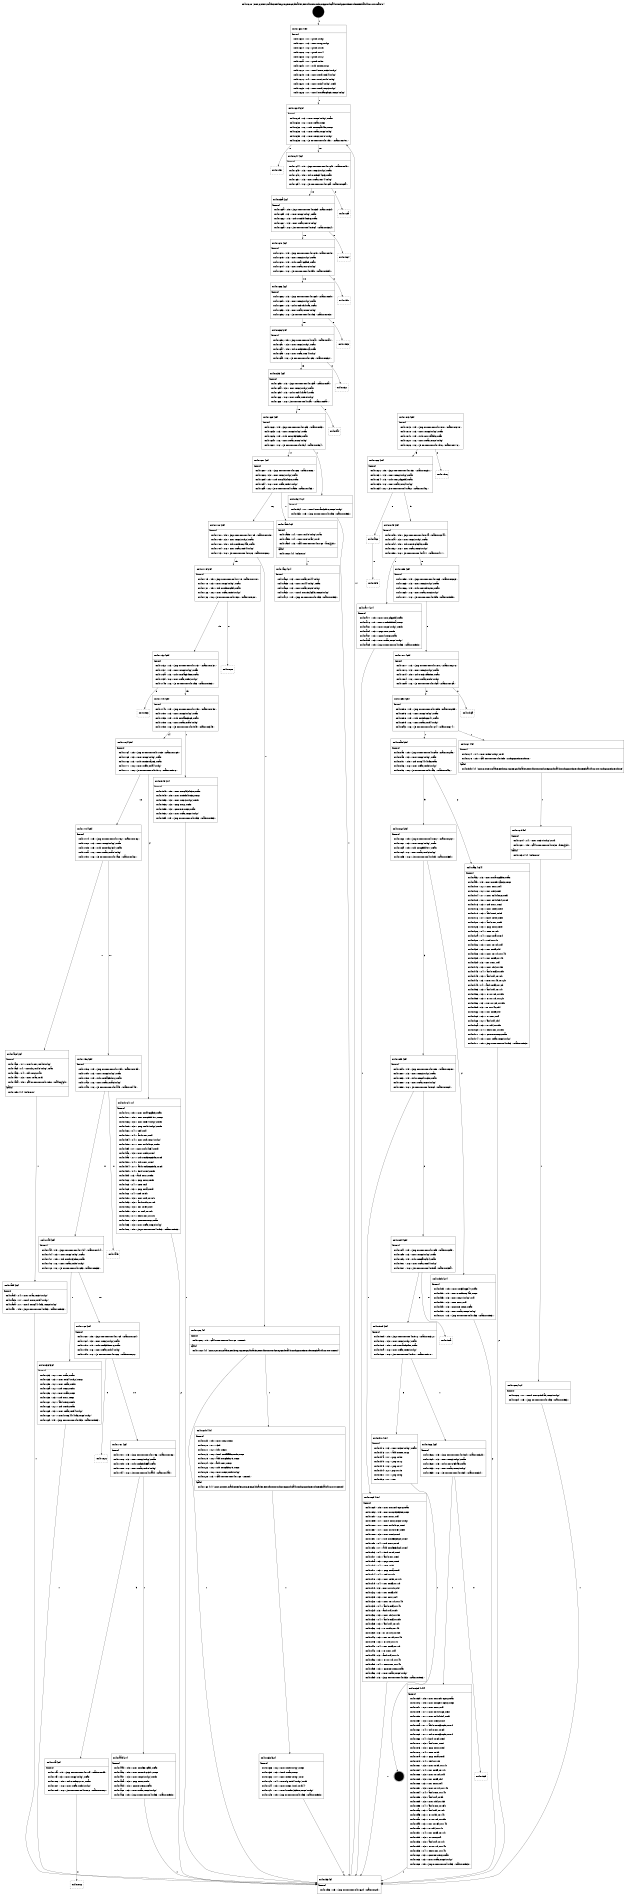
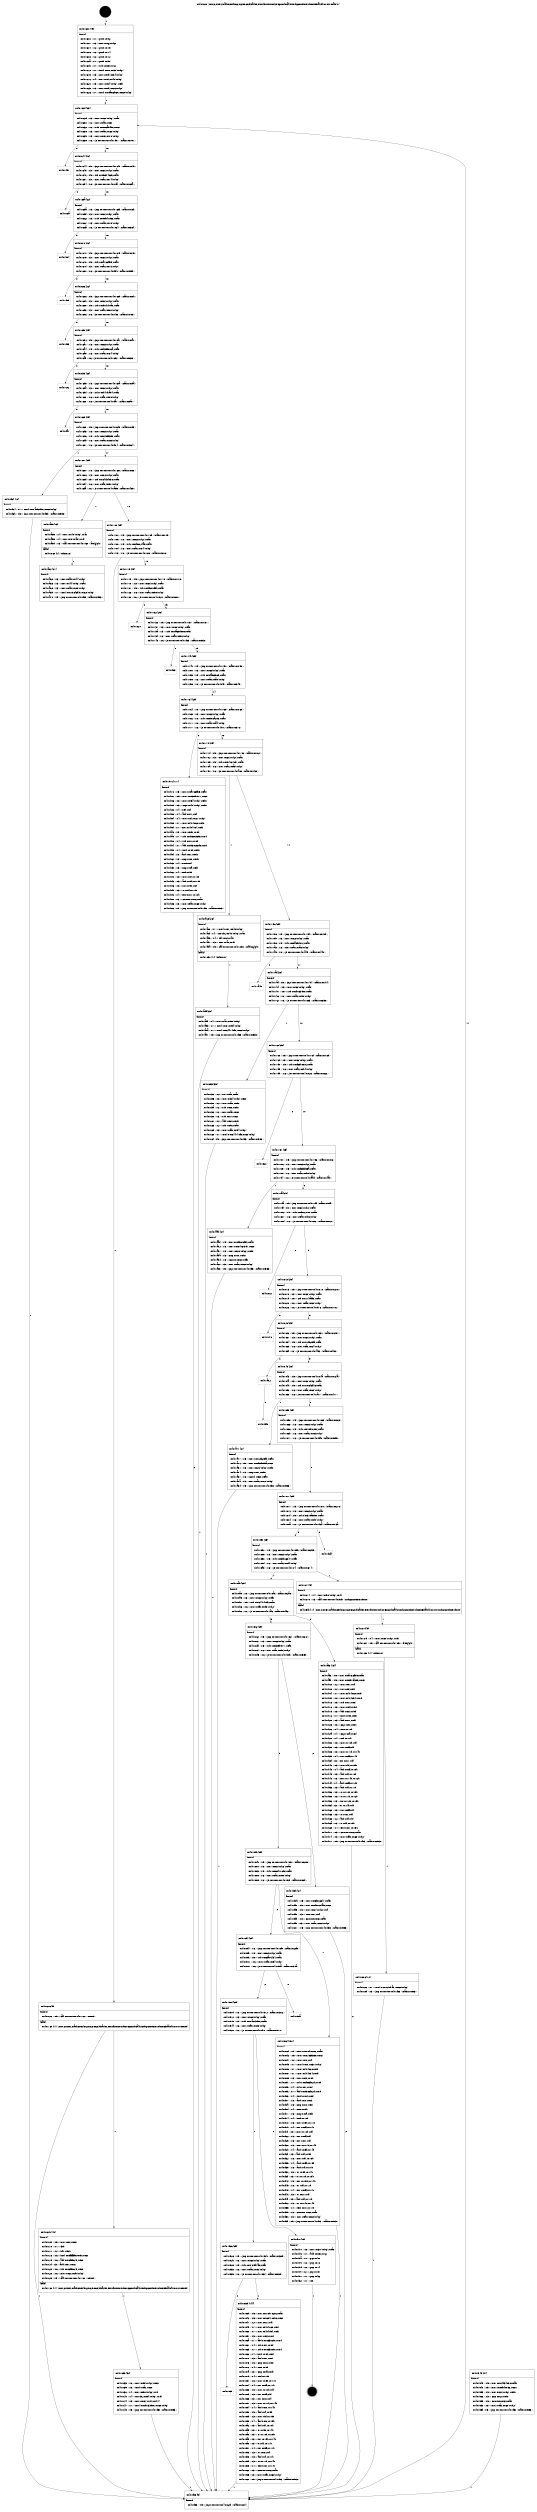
(185, 753) -> none
none -> (306, 1250)
